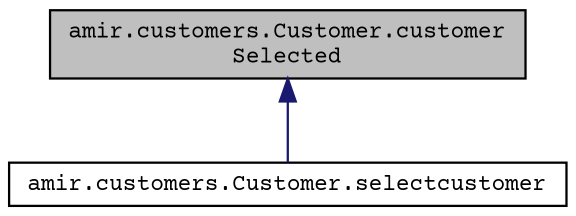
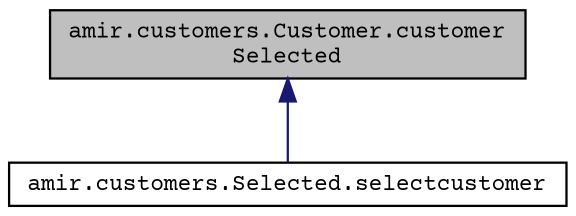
(288, 184) -> (288, 184)
